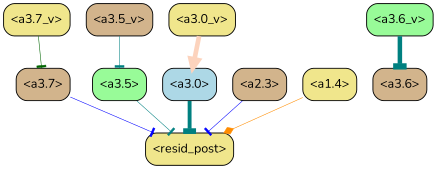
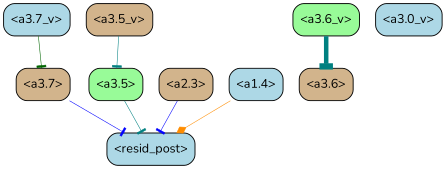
(37, 20) -> (37, 20)
(202, 20) -> (409, 20)
(190, 84) -> none
(330, 84) -> (256, 84)
(190, 149) -> (151, 149)
